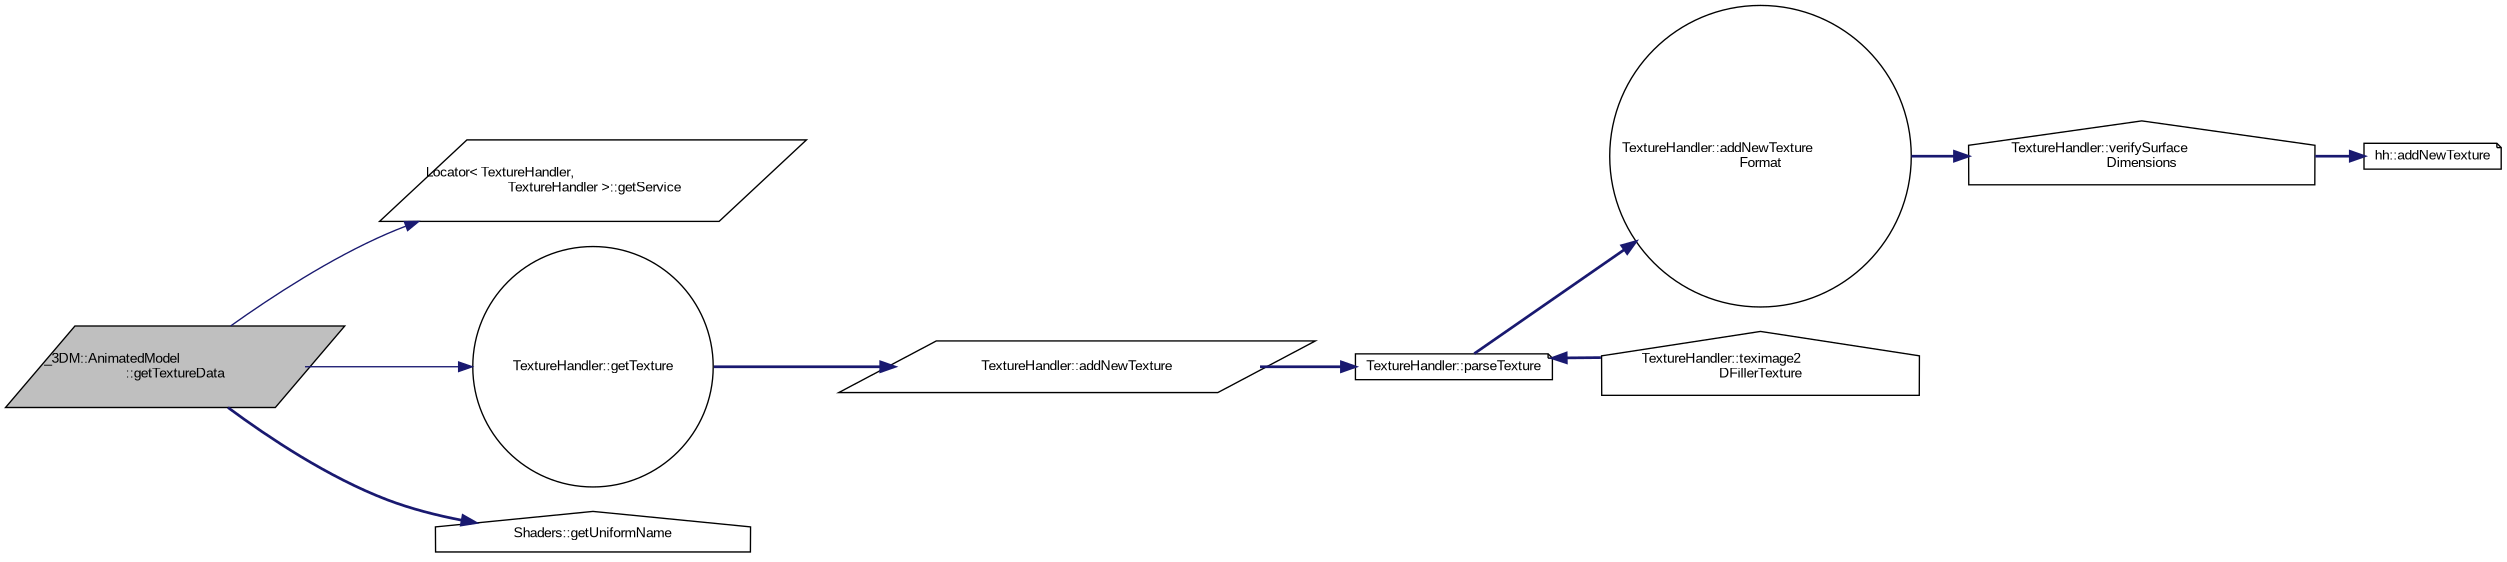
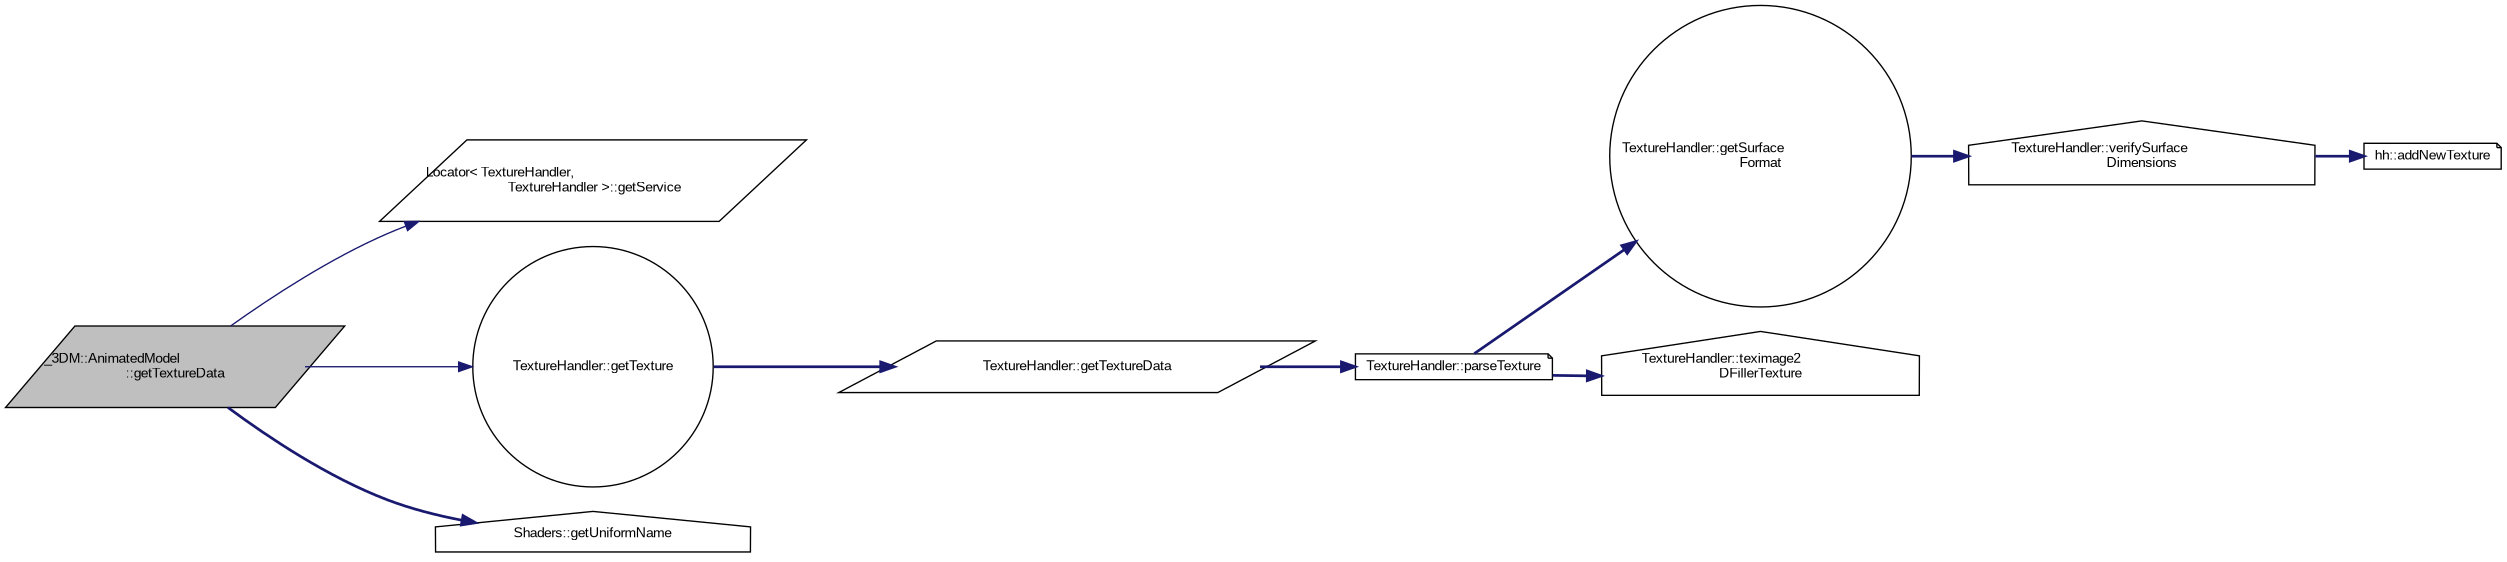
(1761, 156) -> (1761, 156)
(1584, 358) -> (1570, 376)
(1077, 367) -> (1077, 367)
